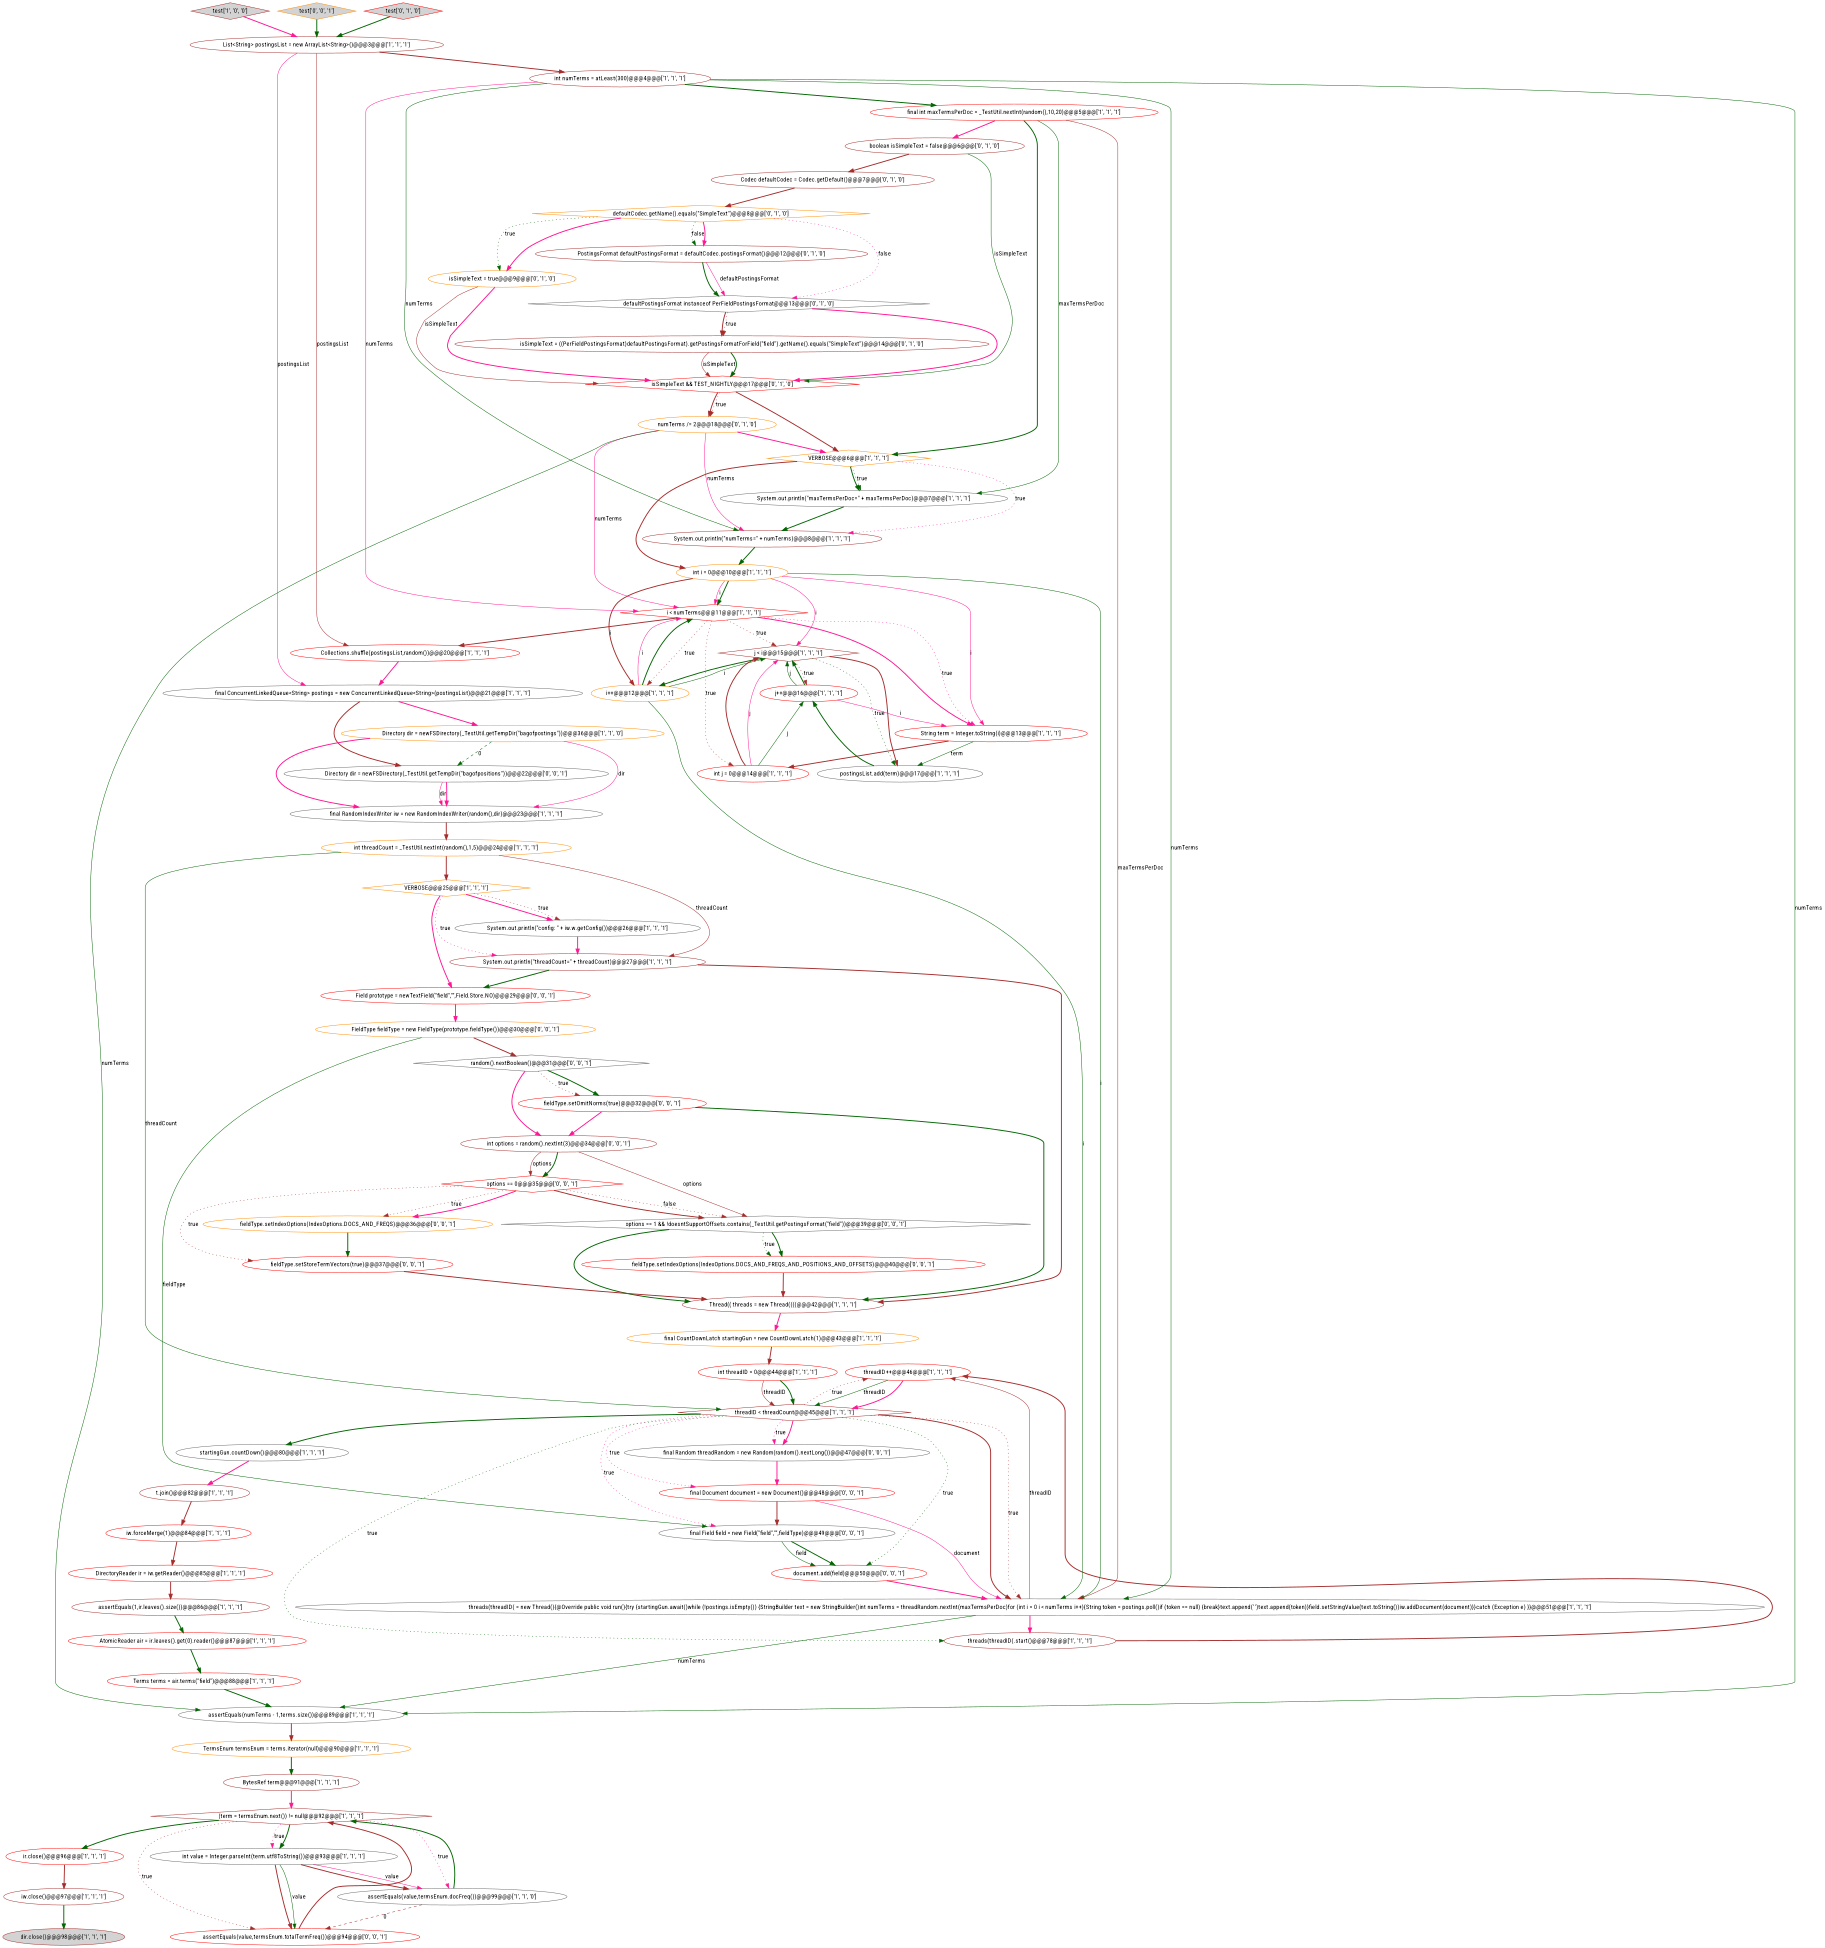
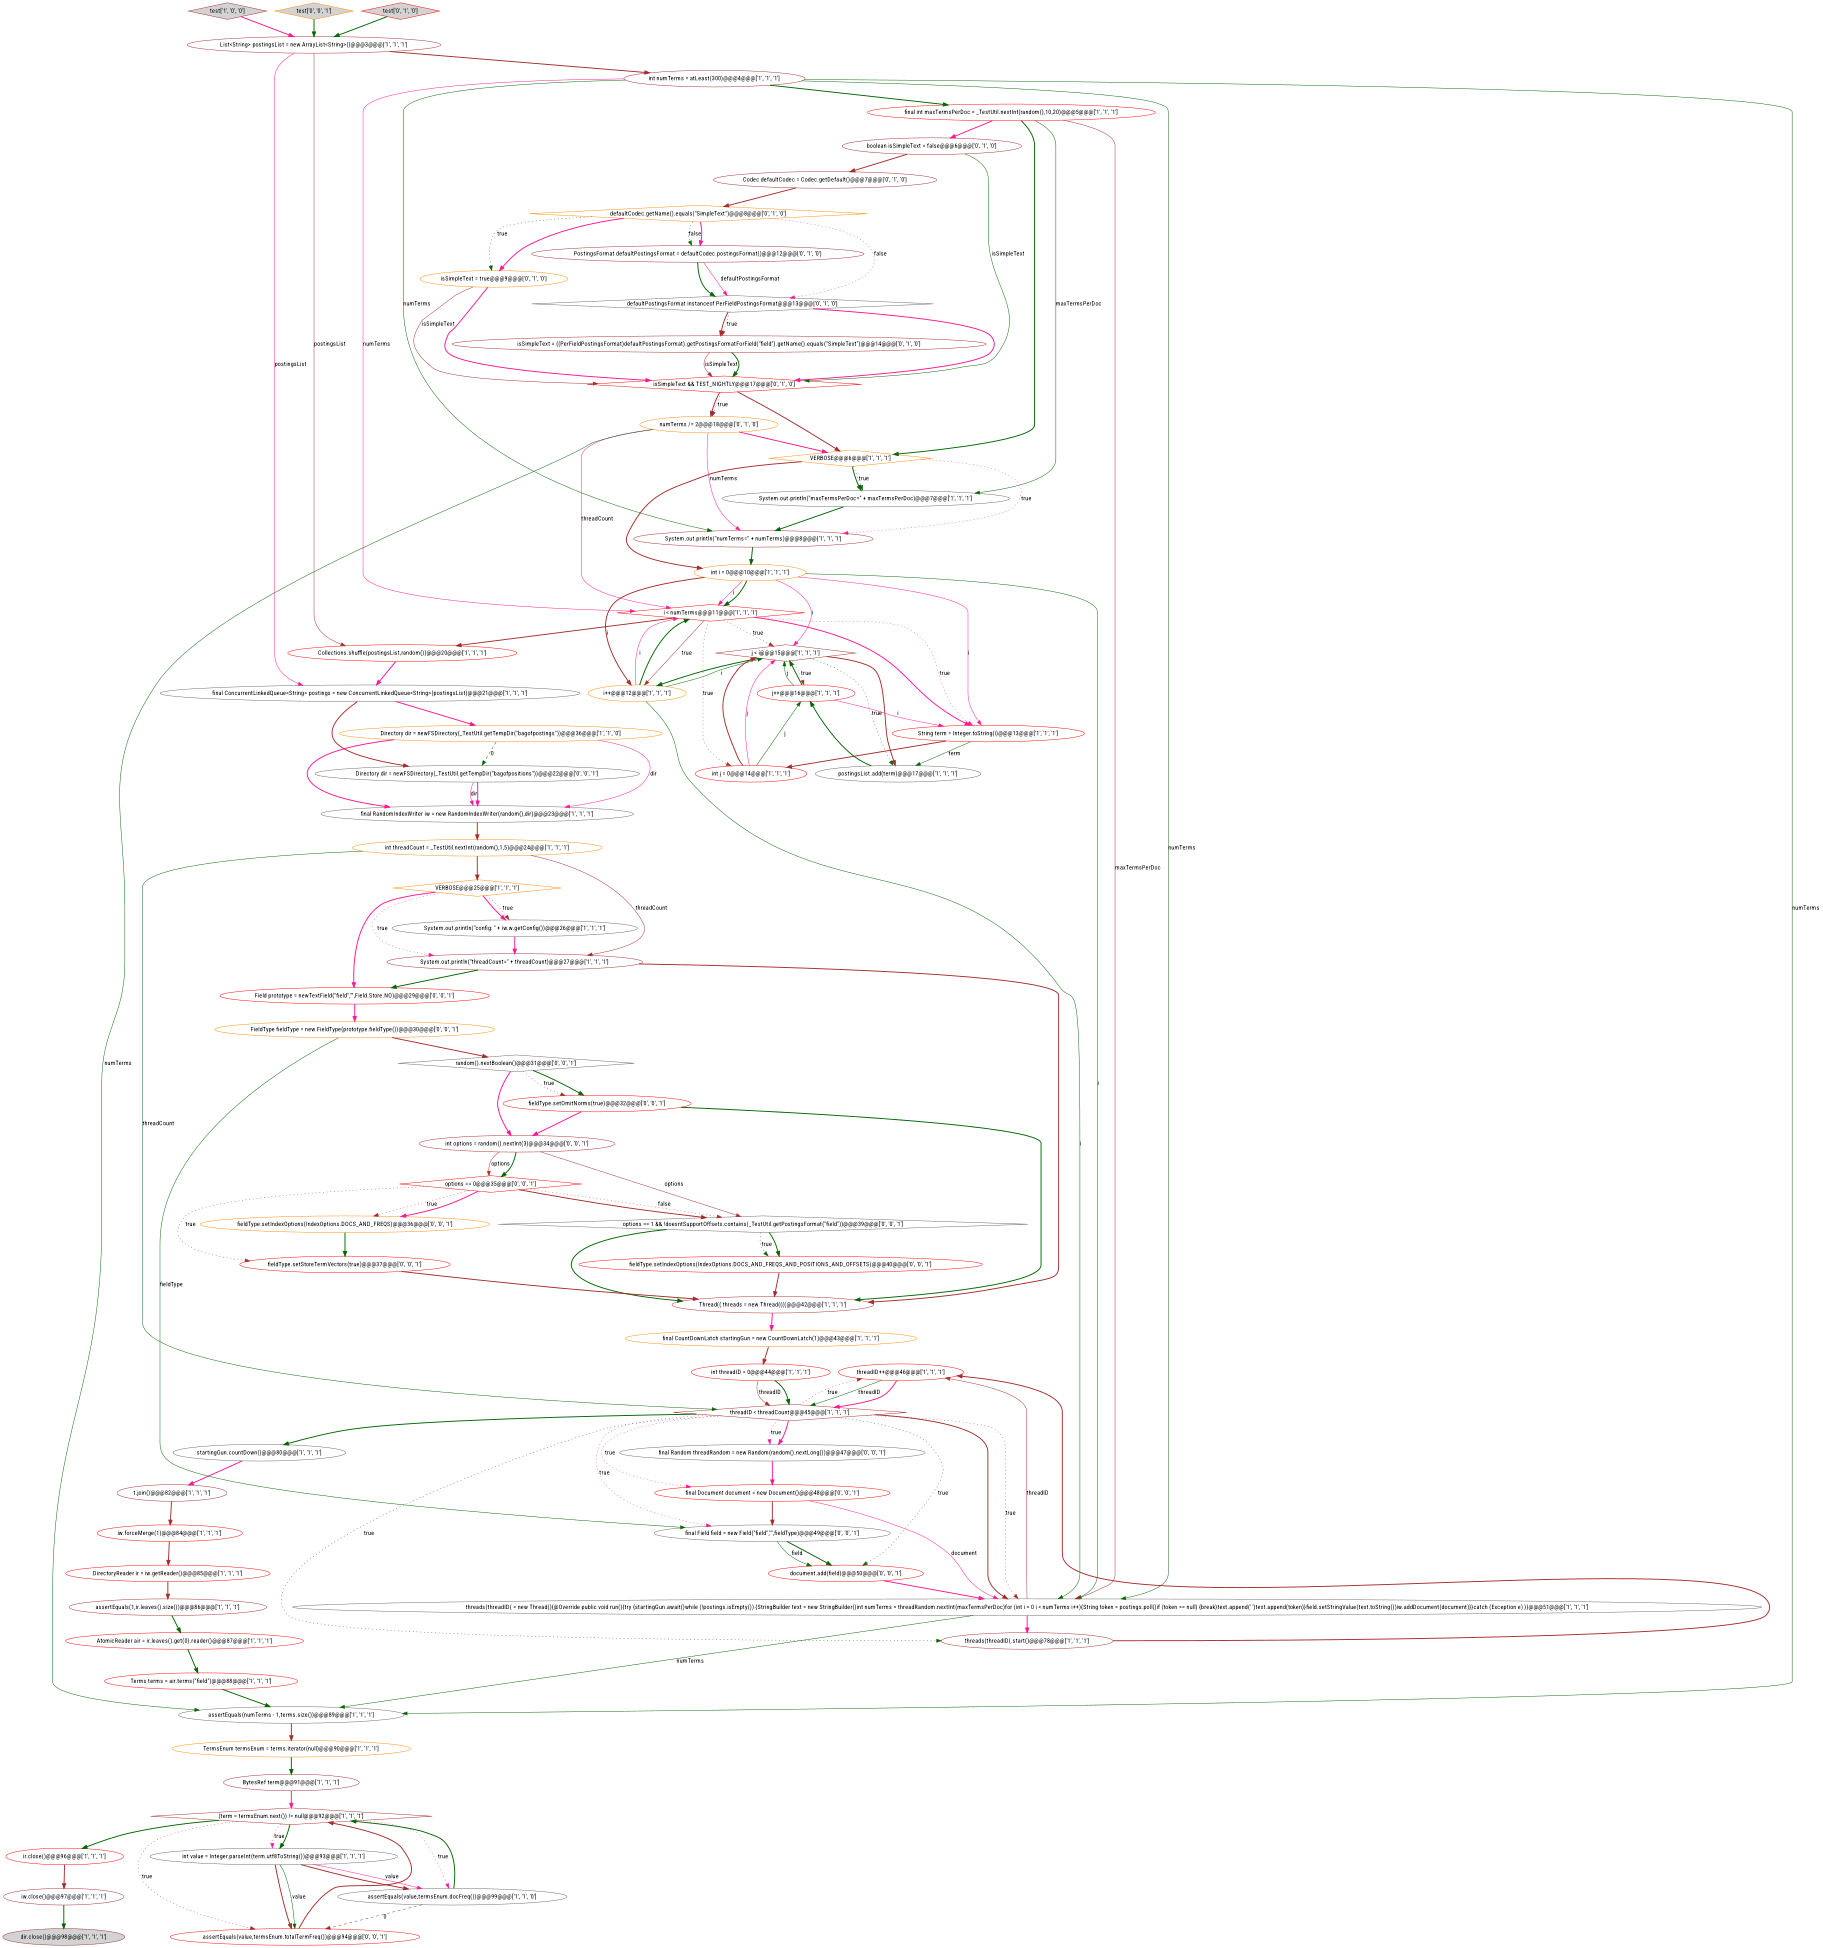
(609, 519) -> (598, 519)
(679, 651) -> (676, 651)
